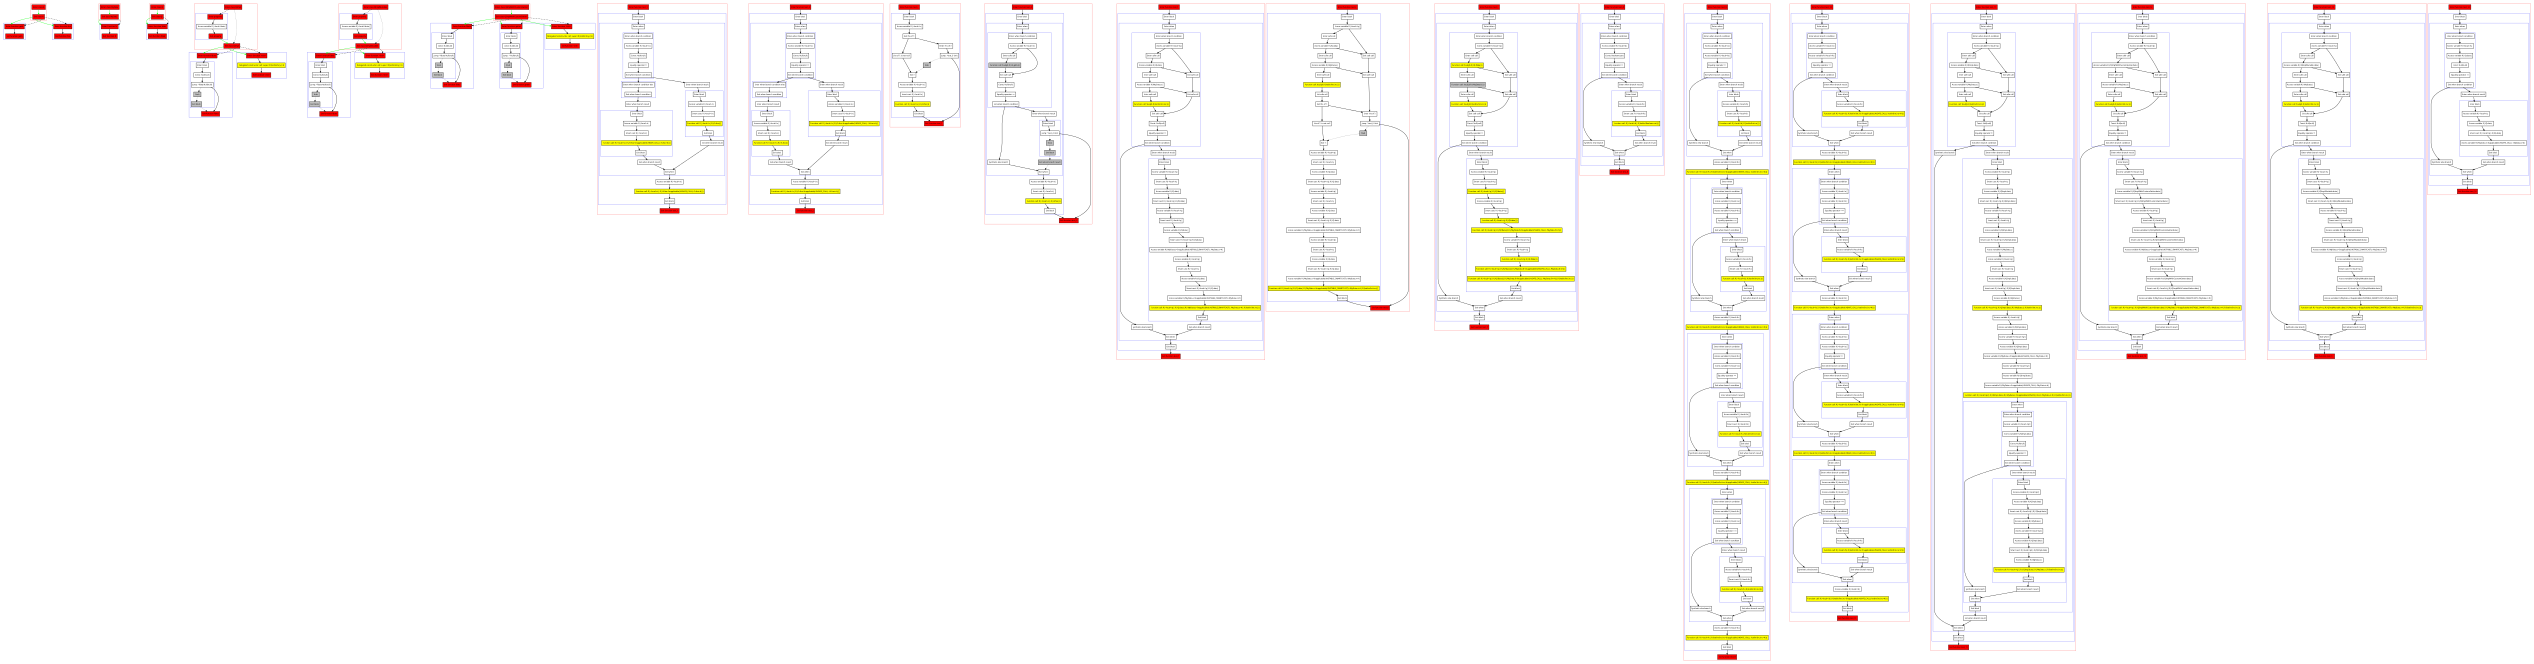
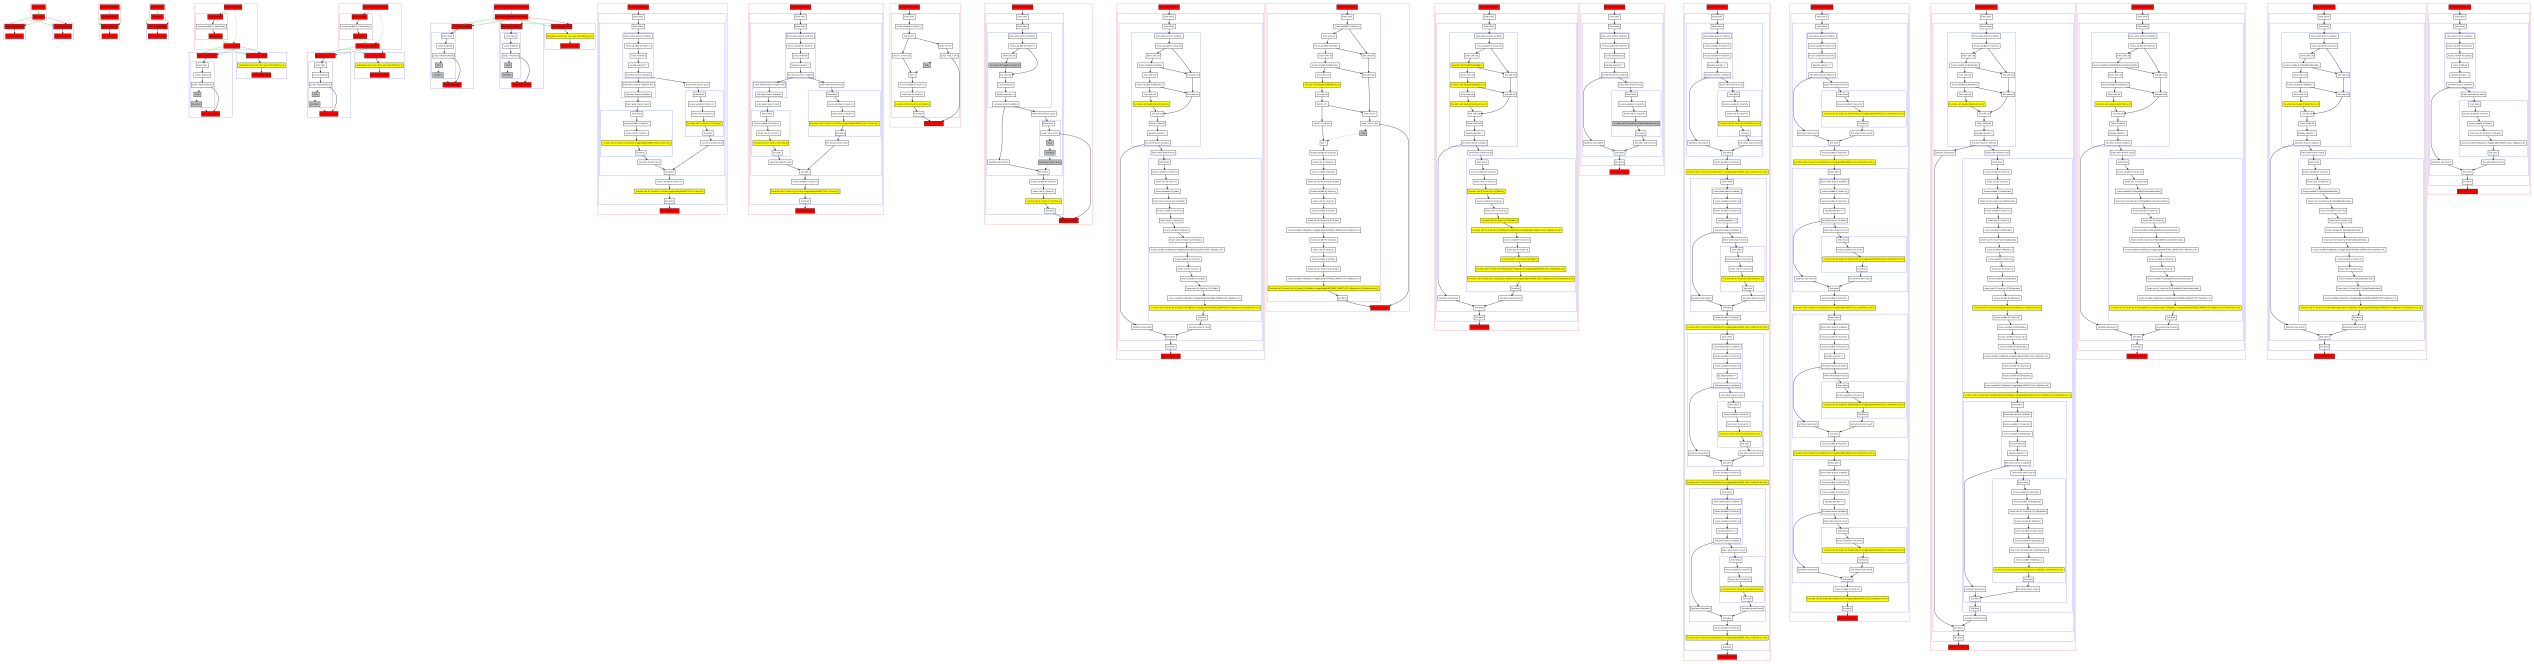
(1468, 85) -> (1468, 85)
(1636, 124) -> (1636, 124)
